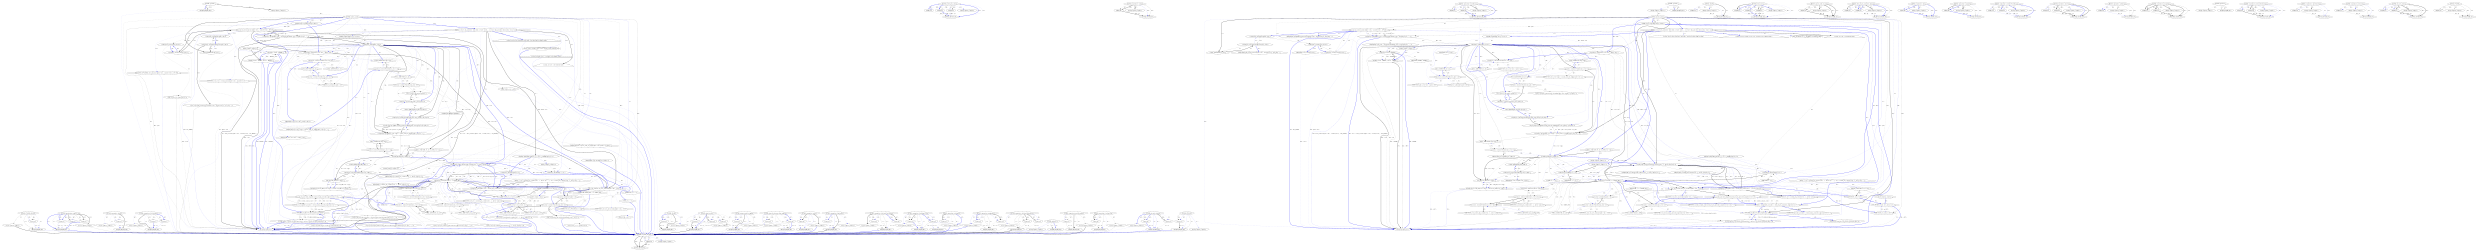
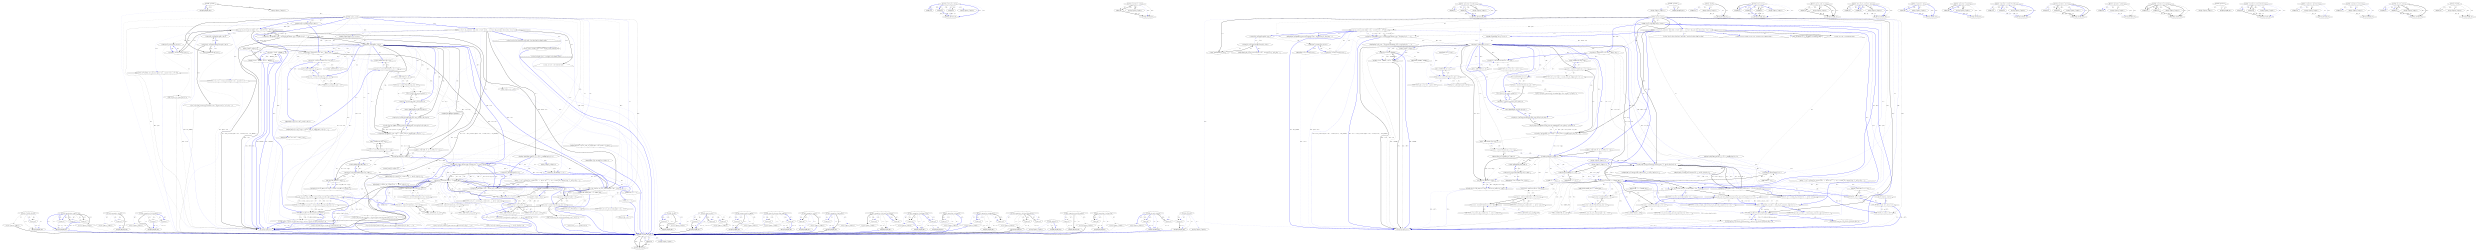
none -> (1590, 189)
